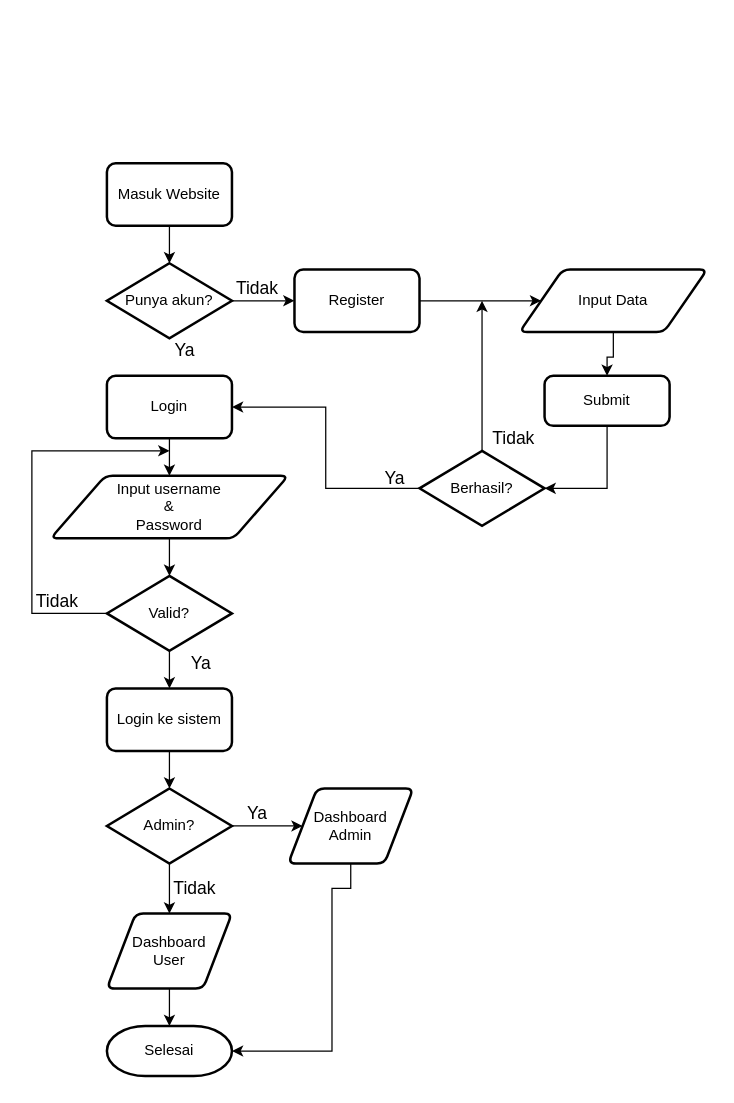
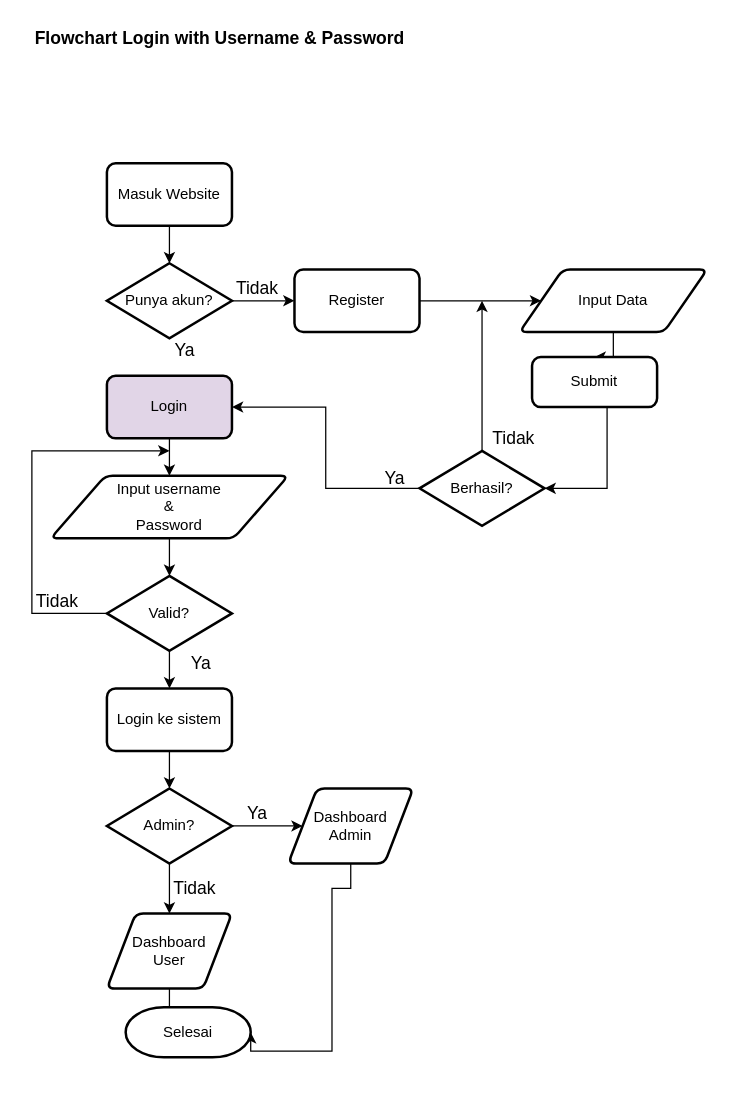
none -> (219, 38)
(607, 401) -> (594, 382)
(169, 407) -> (169, 407)
(169, 1051) -> (188, 1032)
